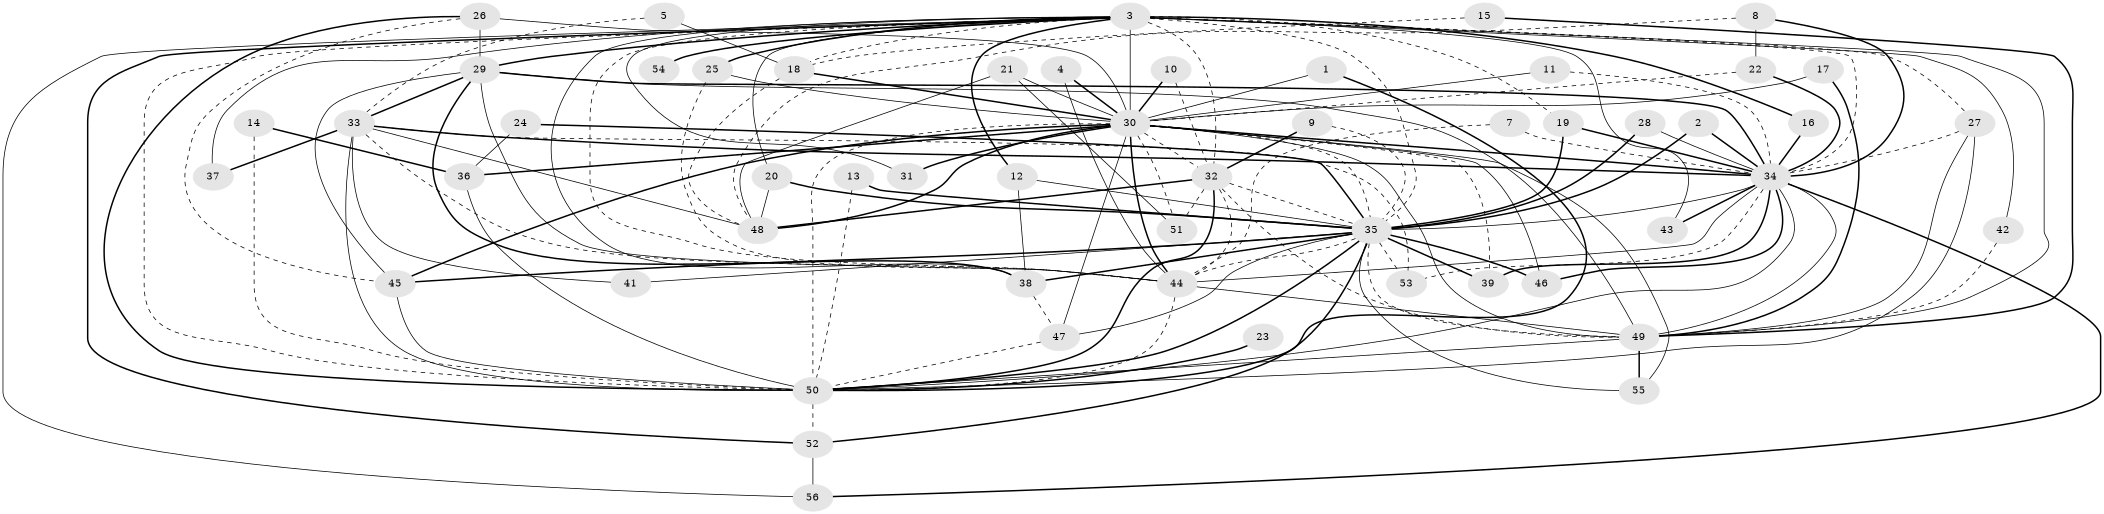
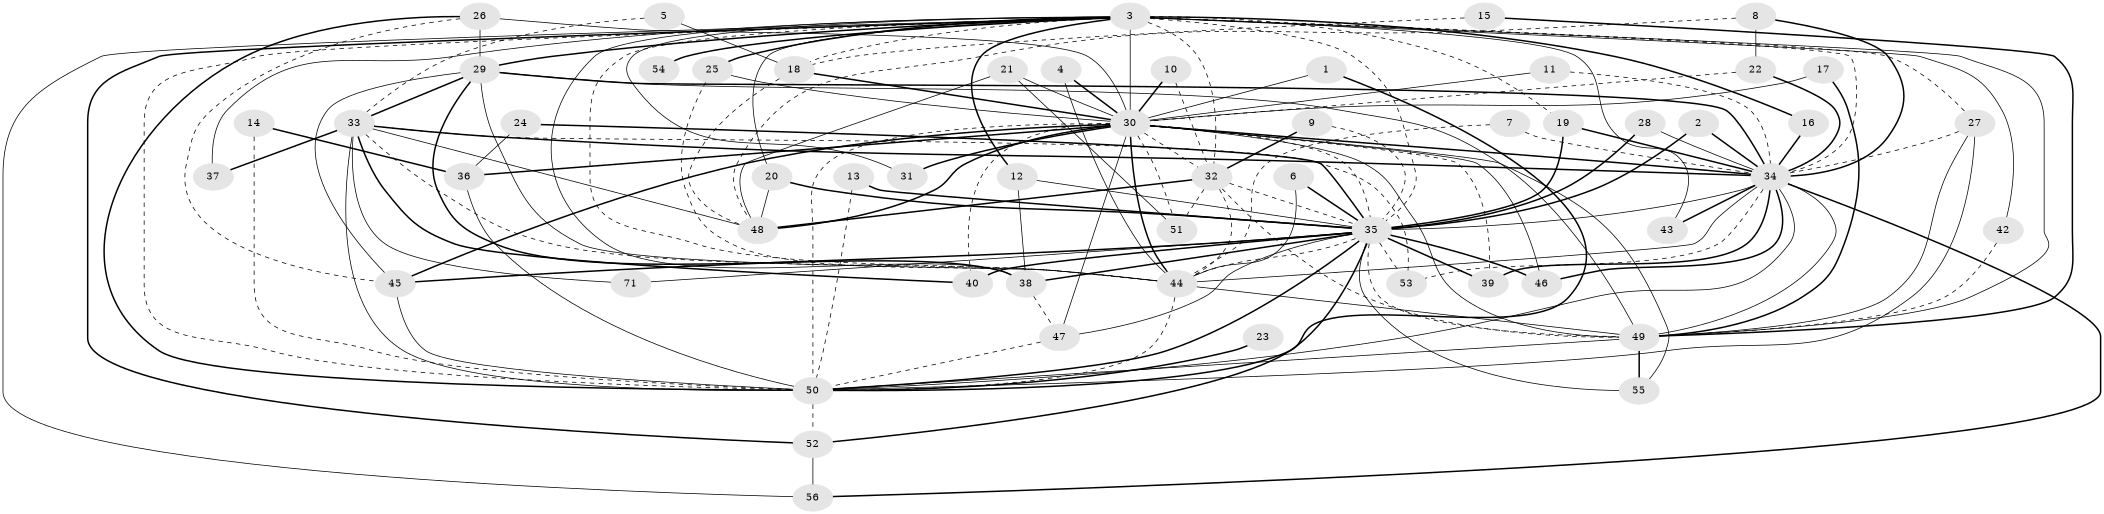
none -> (1294, 177)
(631, 284) -> (631, 284)
none -> (973, 284)
(1069, 358) -> none
